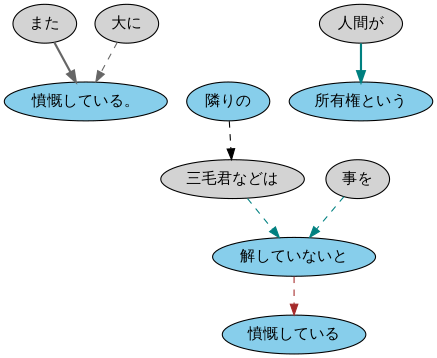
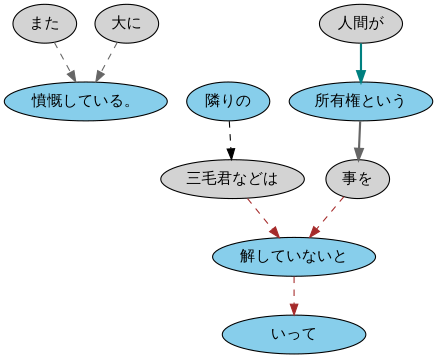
(62, 57) -> (62, 57)
none -> (360, 135)
(330, 213) -> (330, 213)
(260, 214) -> (260, 214)
(294, 335) -> (294, 335)
